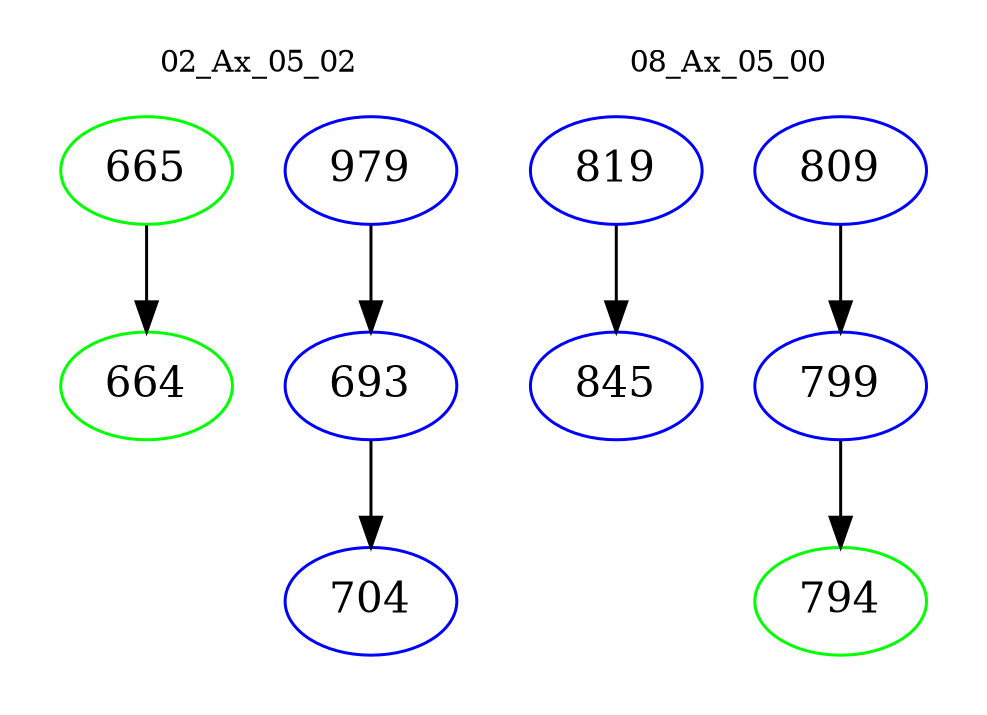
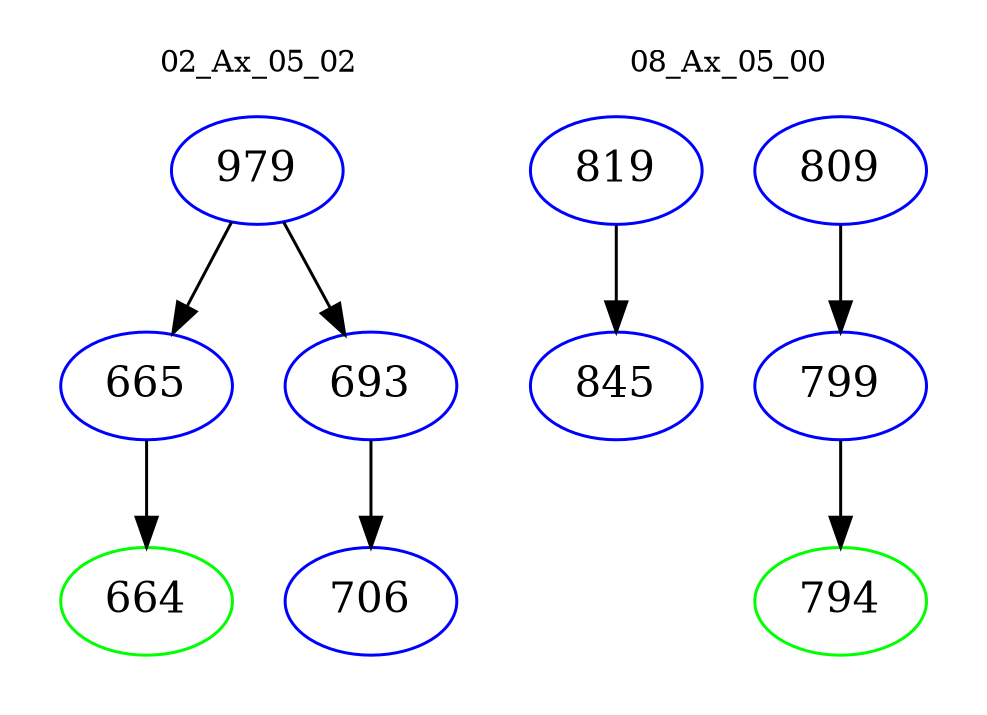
(147, 171) -> (147, 386)
none -> (209, 264)
(371, 601) -> (371, 601)
